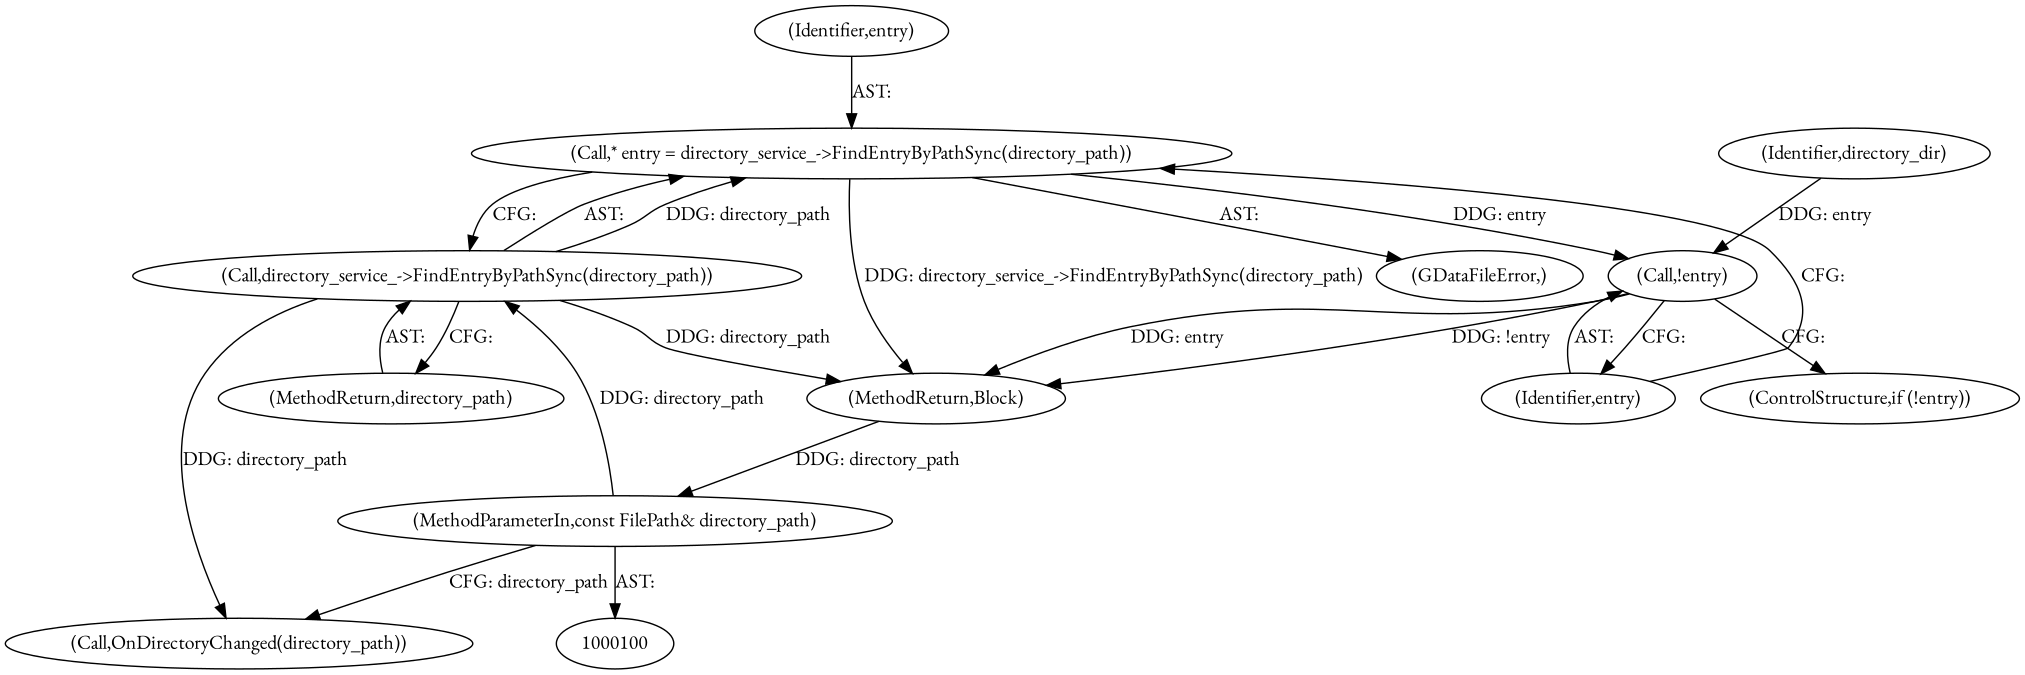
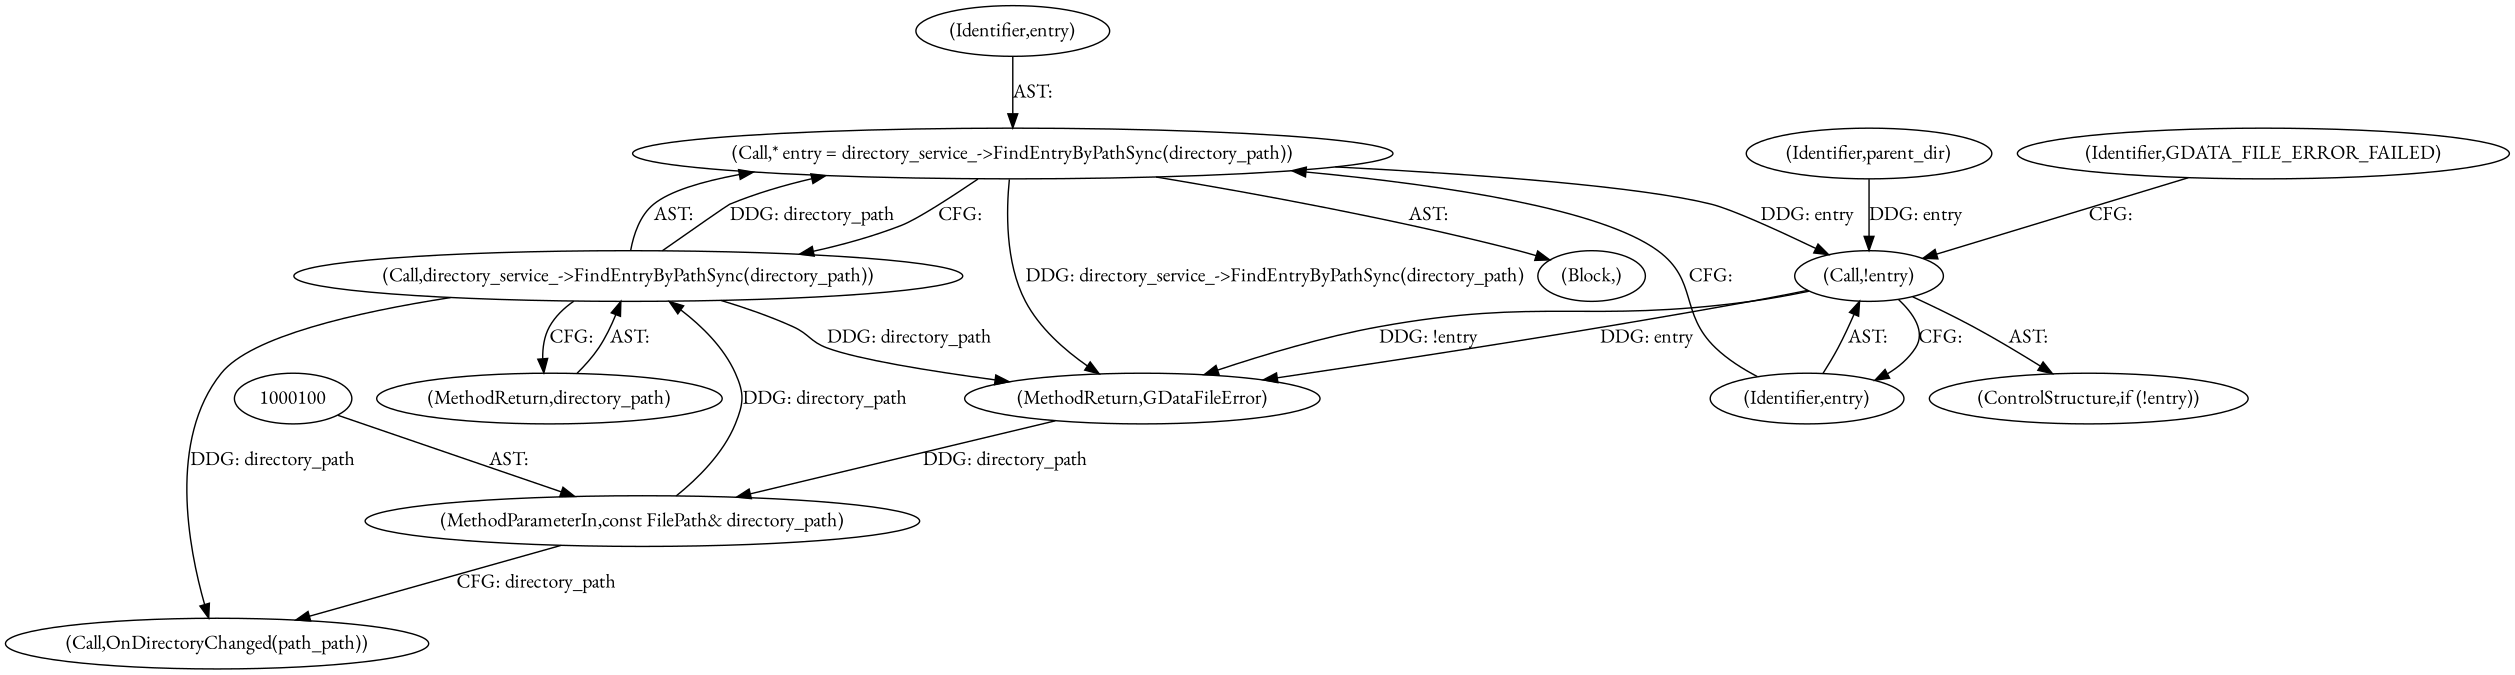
(1854, 154) -> (1869, 154)
none -> (2263, 154)
(1480, 276) -> (1592, 276)
(1806, 337) -> (2031, 337)
(936, 399) -> (1142, 399)
(615, 575) -> (449, 454)
(239, 644) -> (217, 644)
